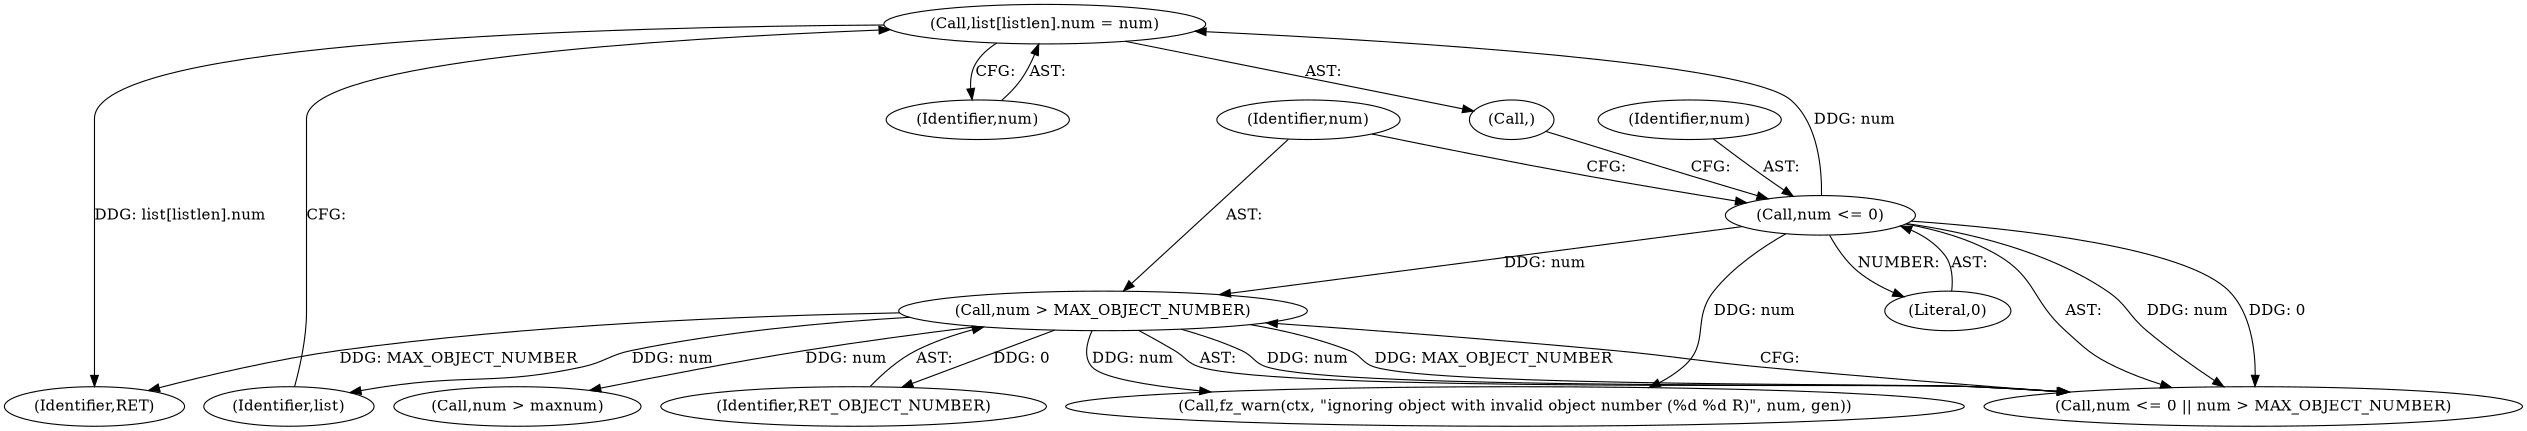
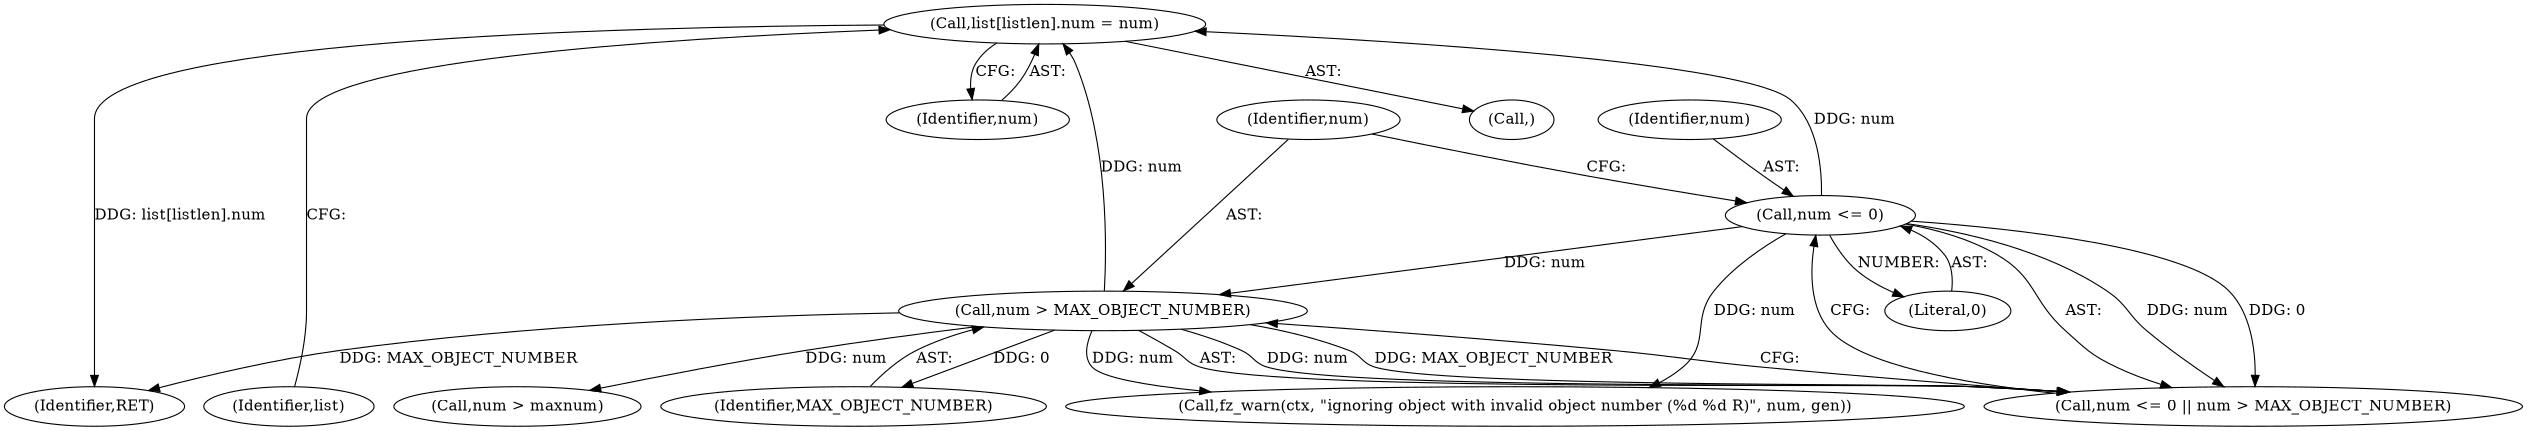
(1651, 164) -> (1895, 364)
(634, 350) -> (1101, 170)
(854, 406) -> (854, 406)
